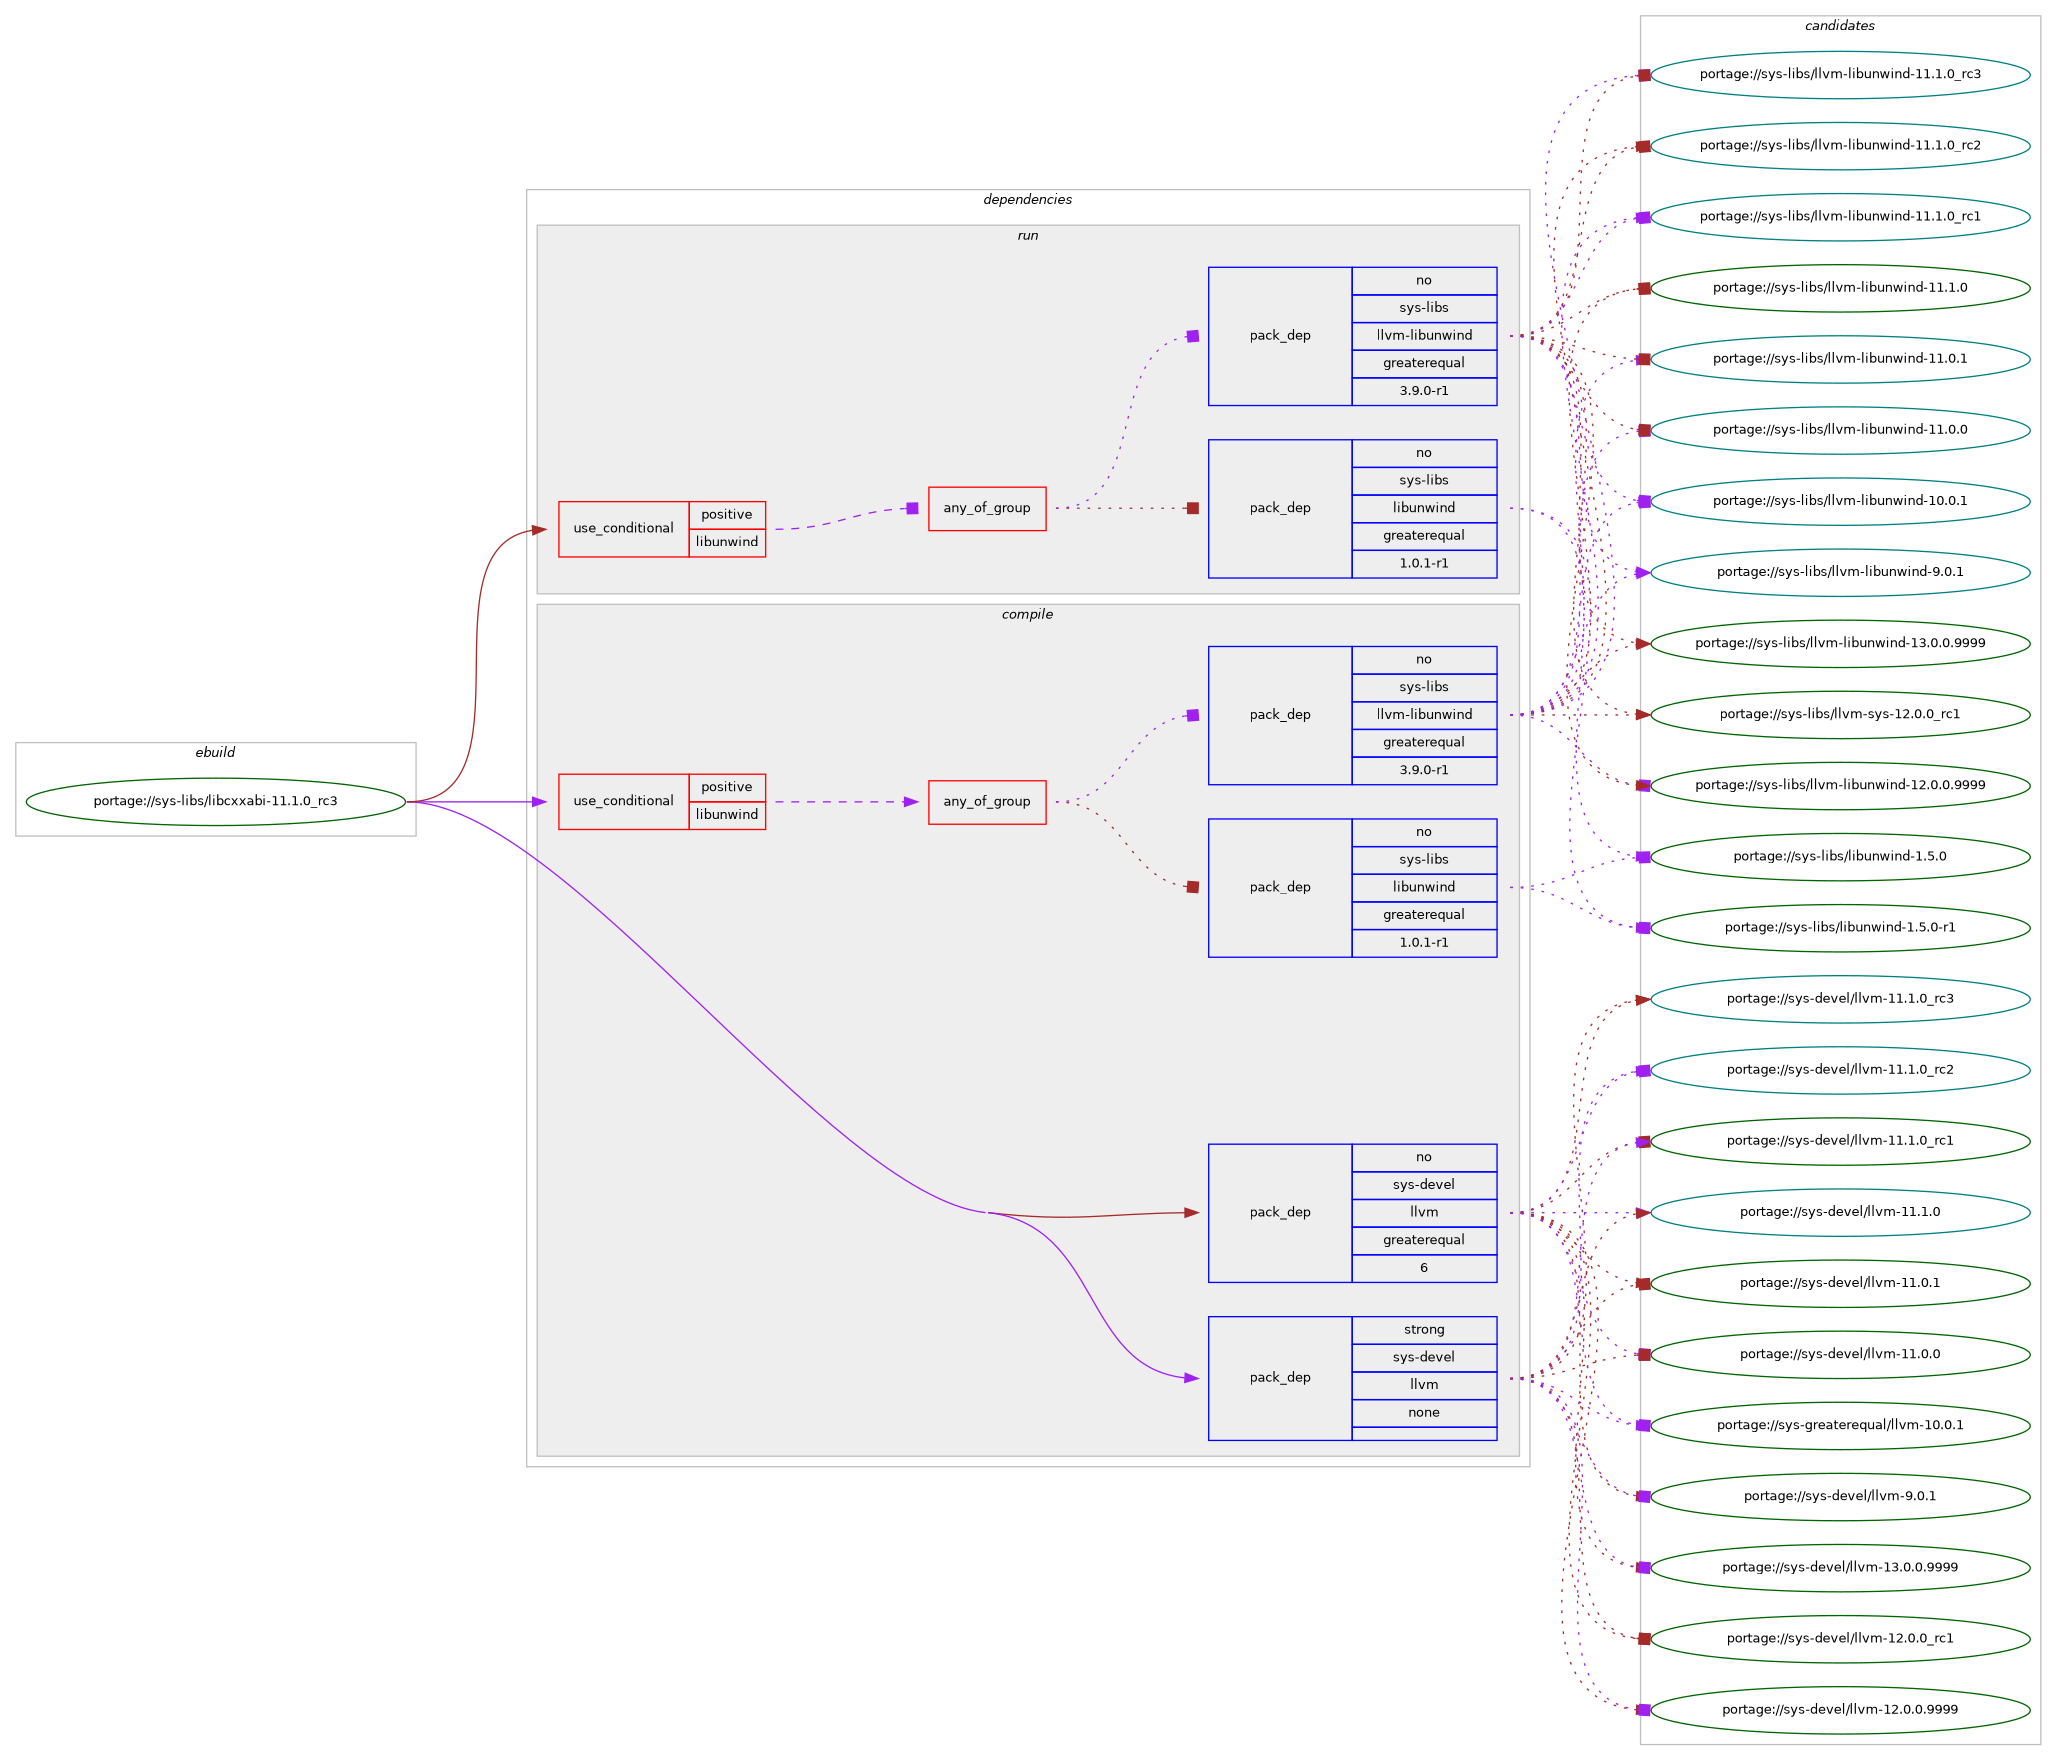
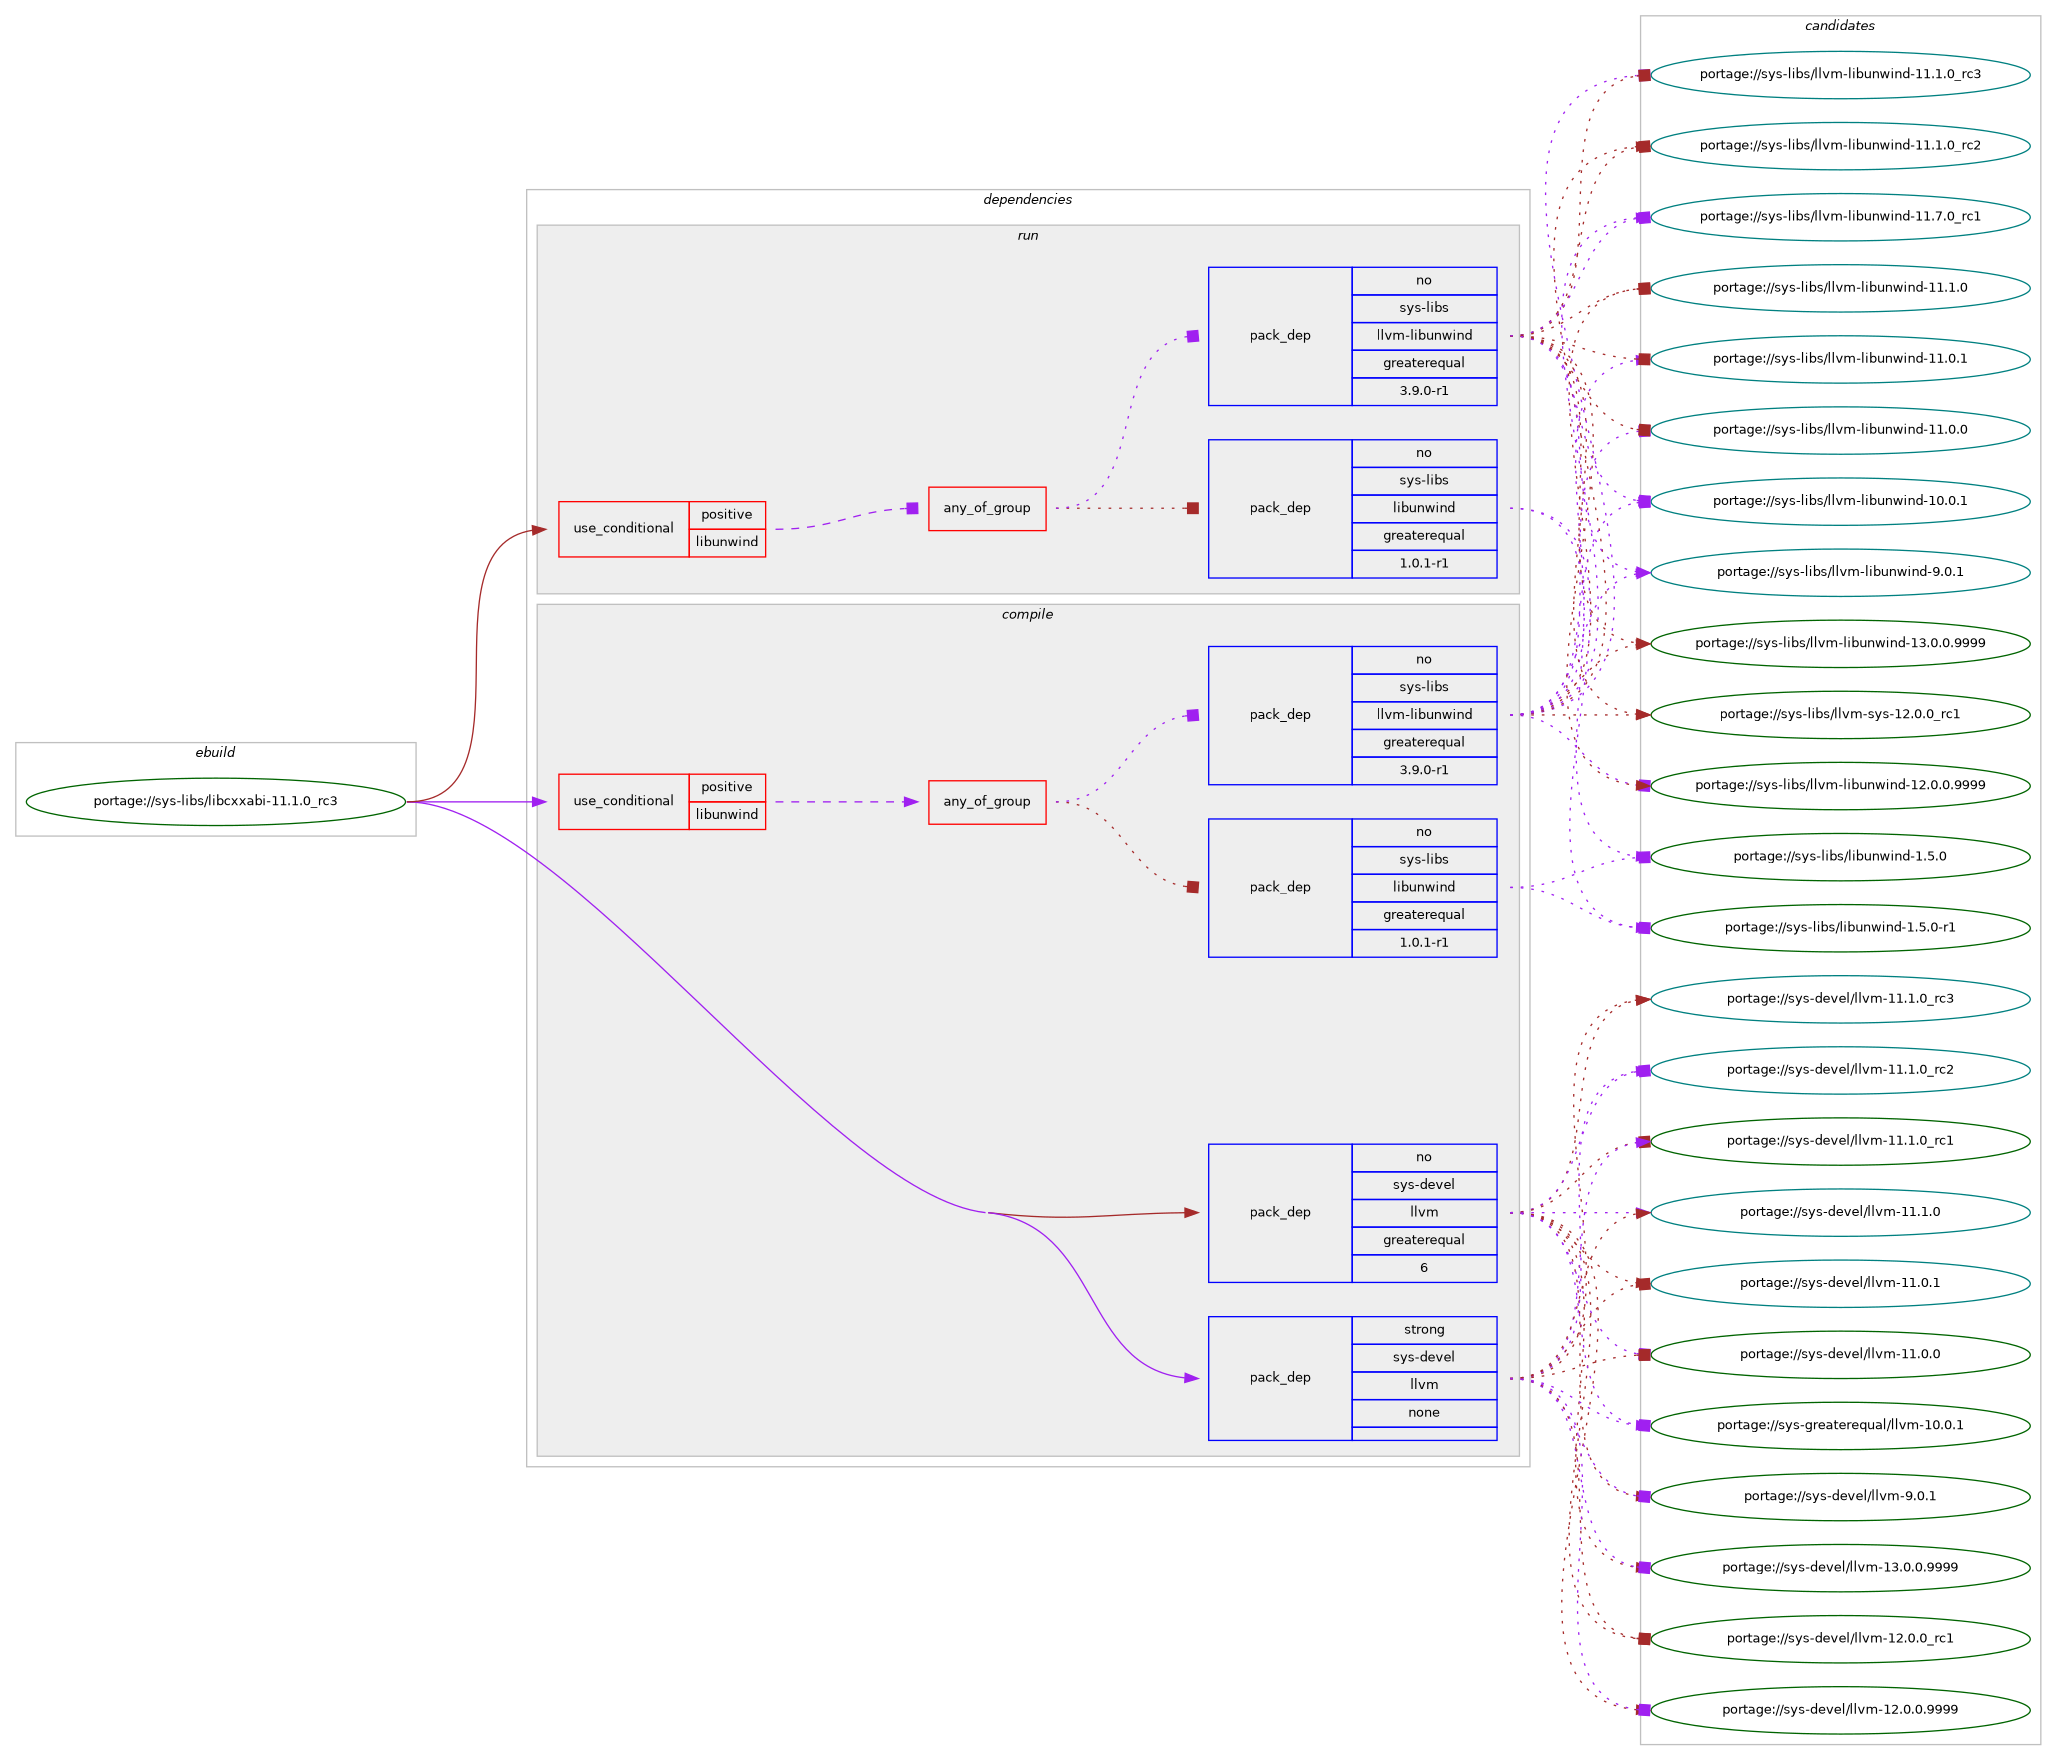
(1841, 217) -> (1841, 217)
(1841, 288) -> (1841, 288)
(1841, 1284) -> (1841, 1284)
